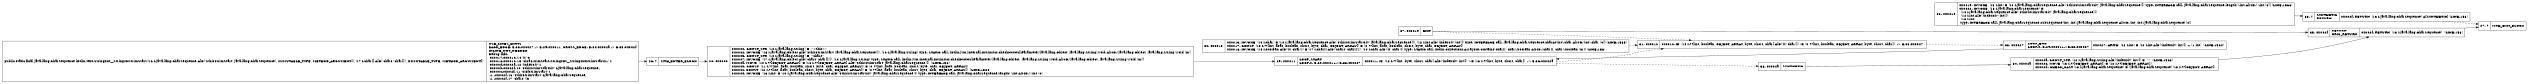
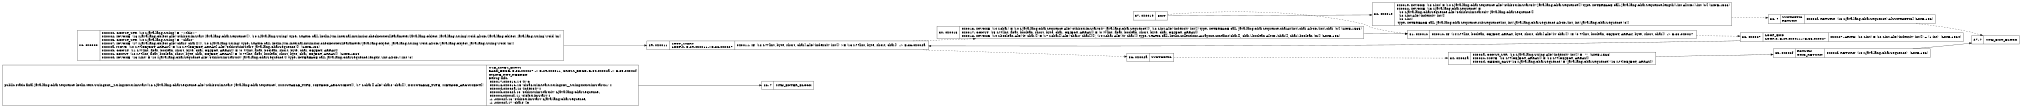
(2297, 16) -> (1749, 17)
(1869, 32) -> (1269, 15)
(1632, 45) -> (1384, 34)
(1617, 56) -> (943, 40)
(702, 61) -> none
(1907, 66) -> (1310, 58)
